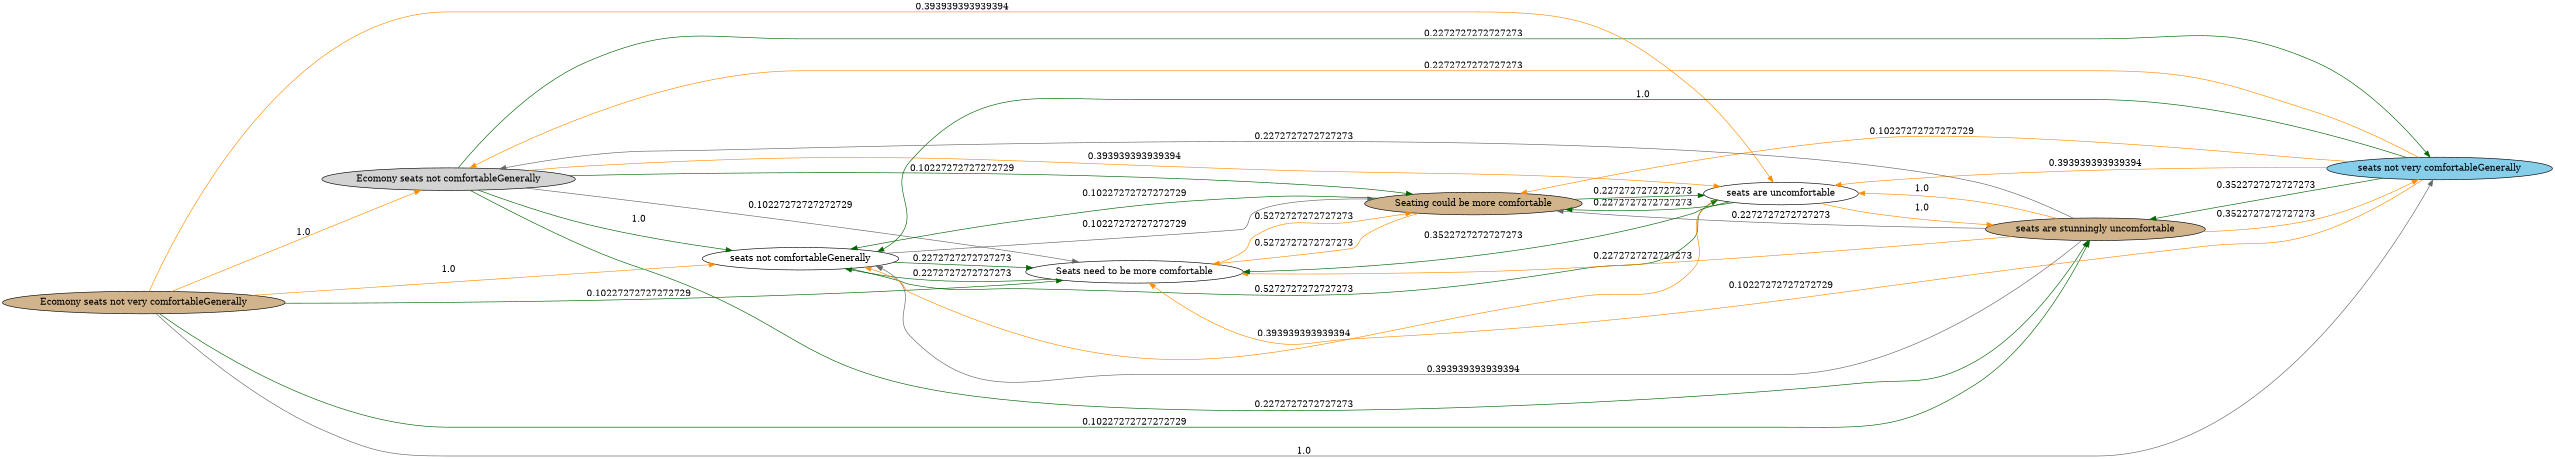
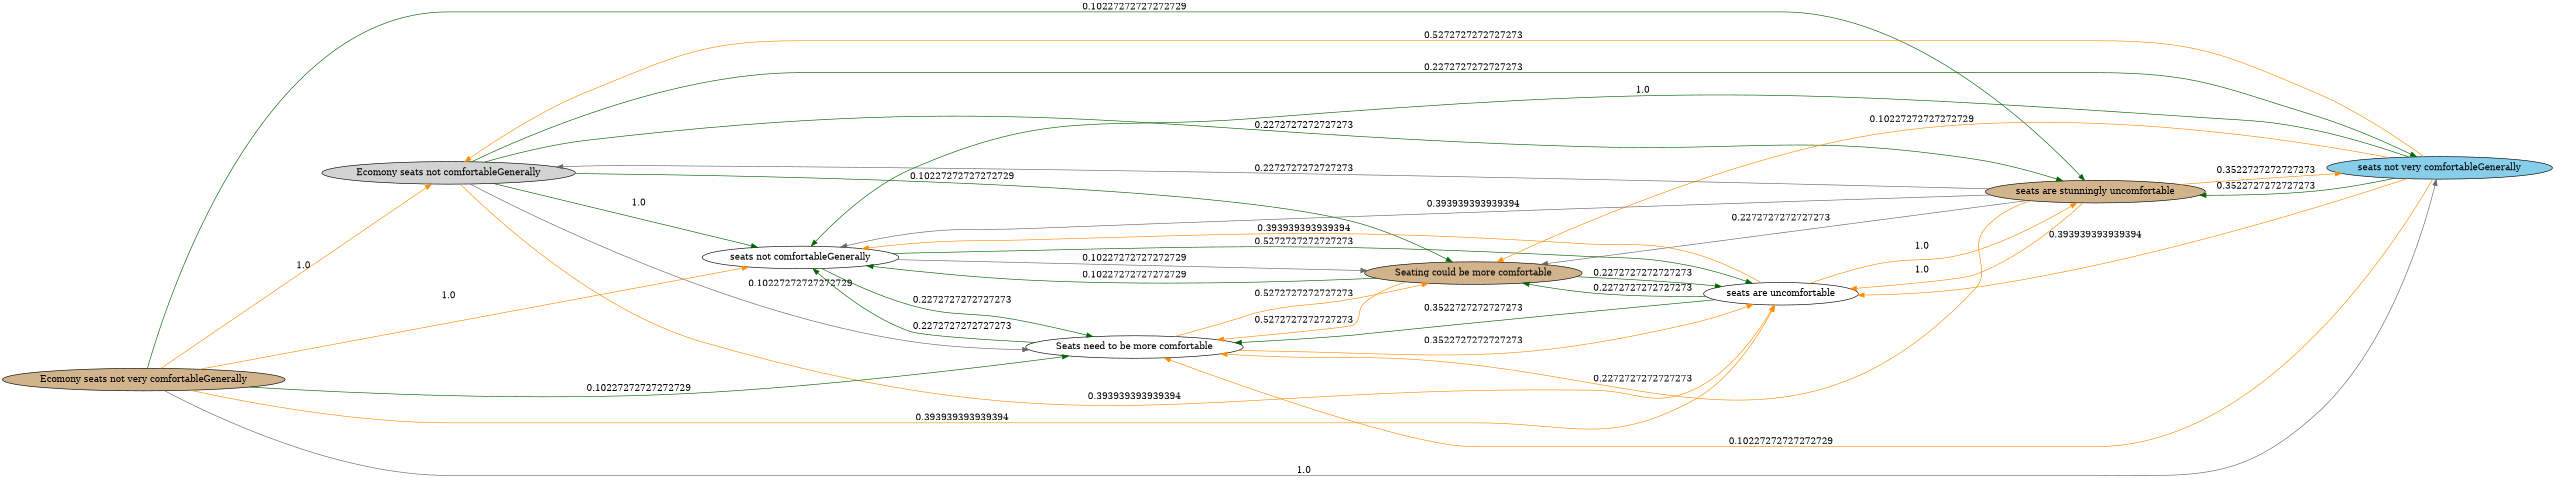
(1473, 66) -> (1473, 36)
none -> (1495, 353)
